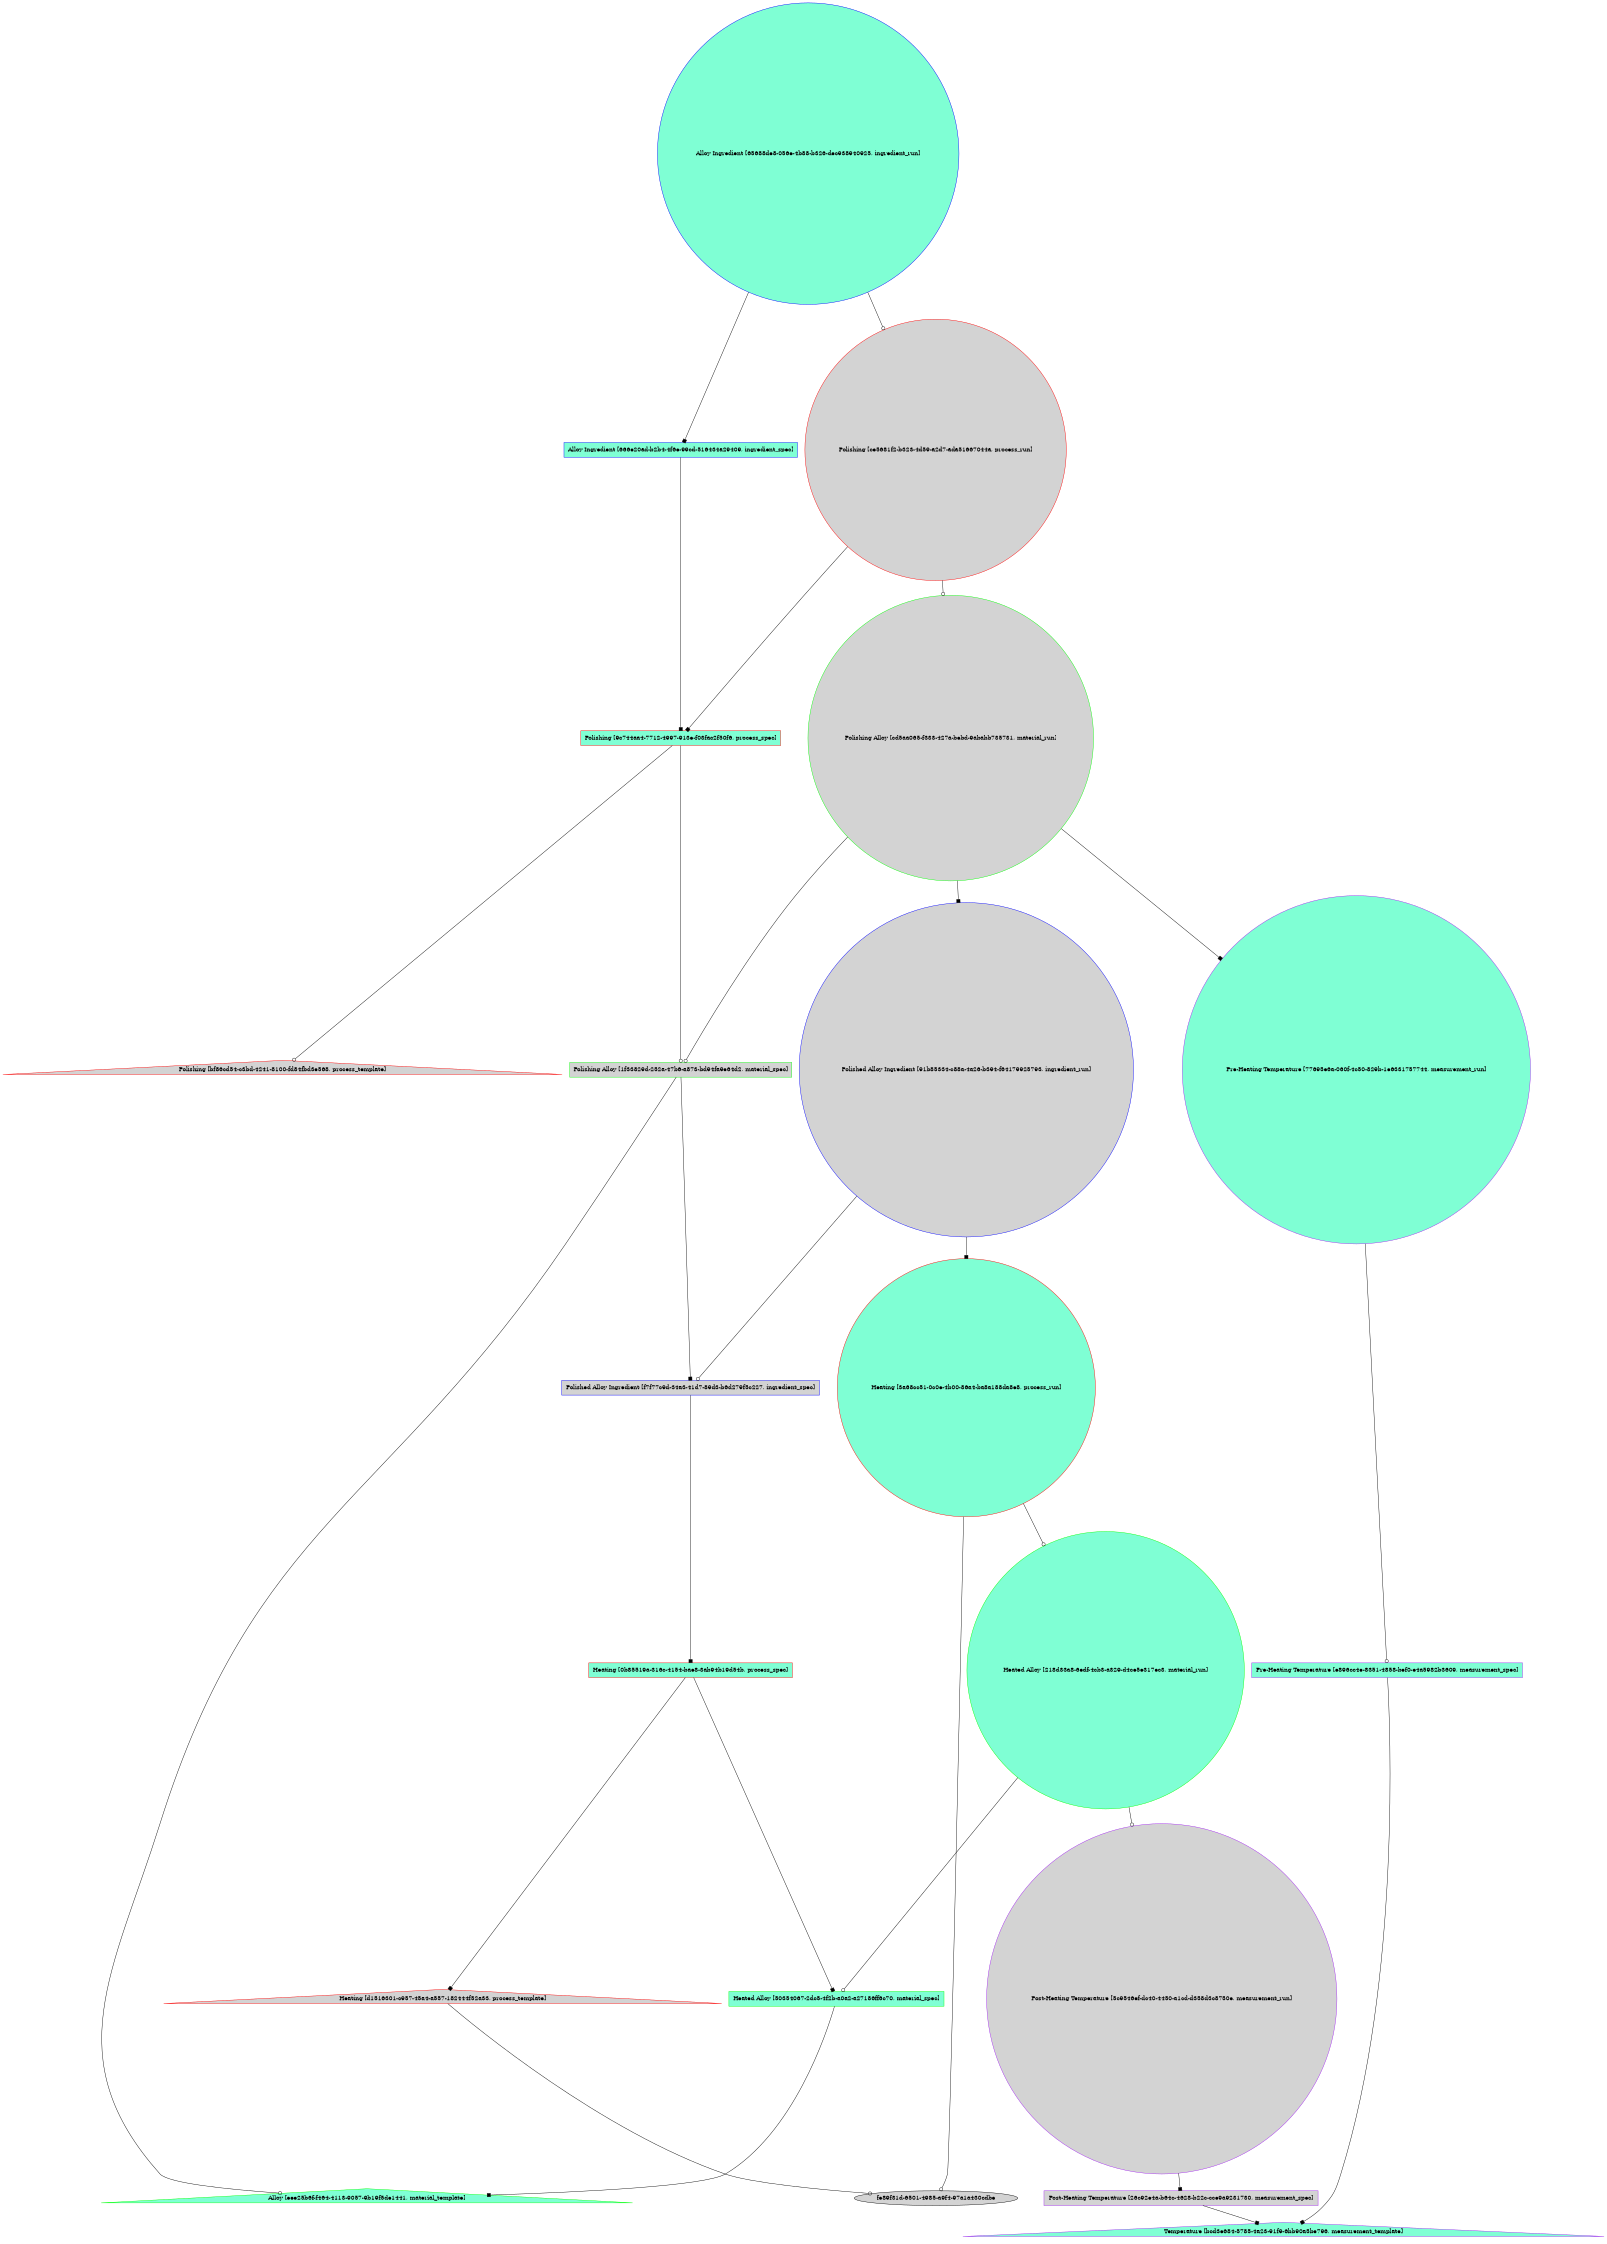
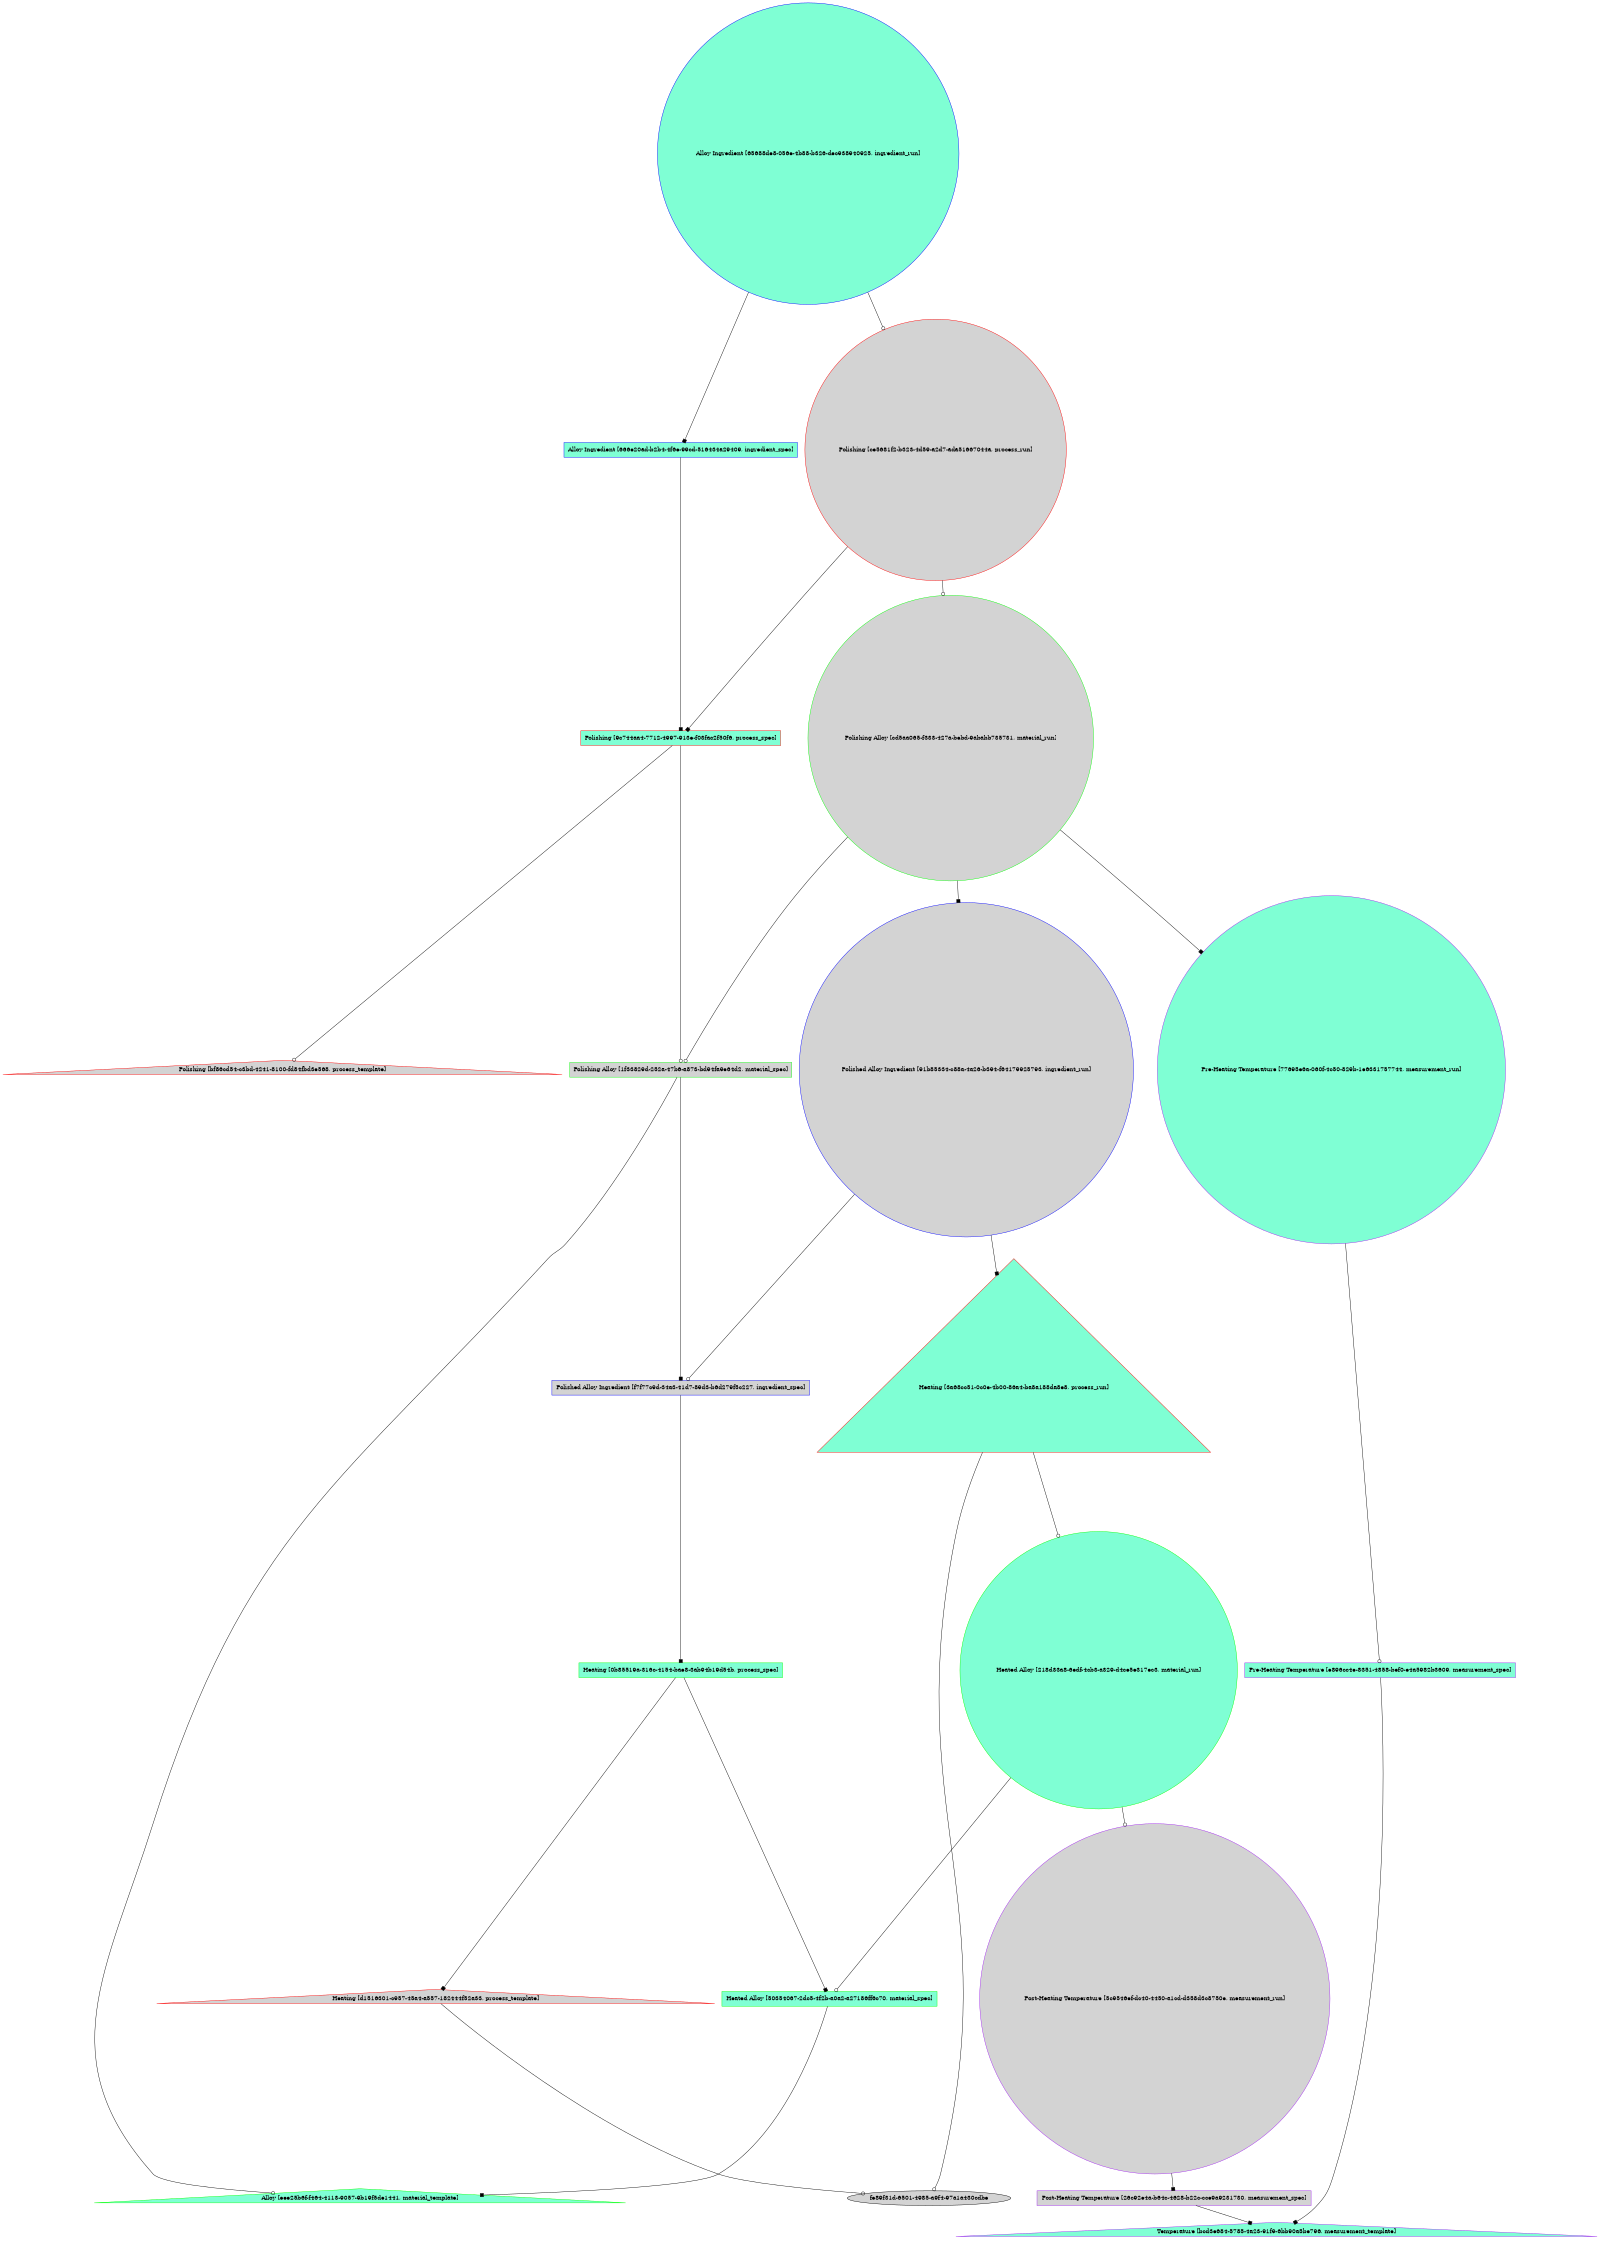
(966, 1388) -> (1014, 1388)
(691, 1670) -> (681, 1670)
